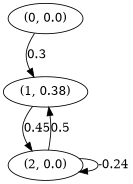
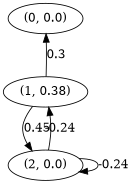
(27, 51) -> (46, 59)
(60, 129) -> (60, 129)
